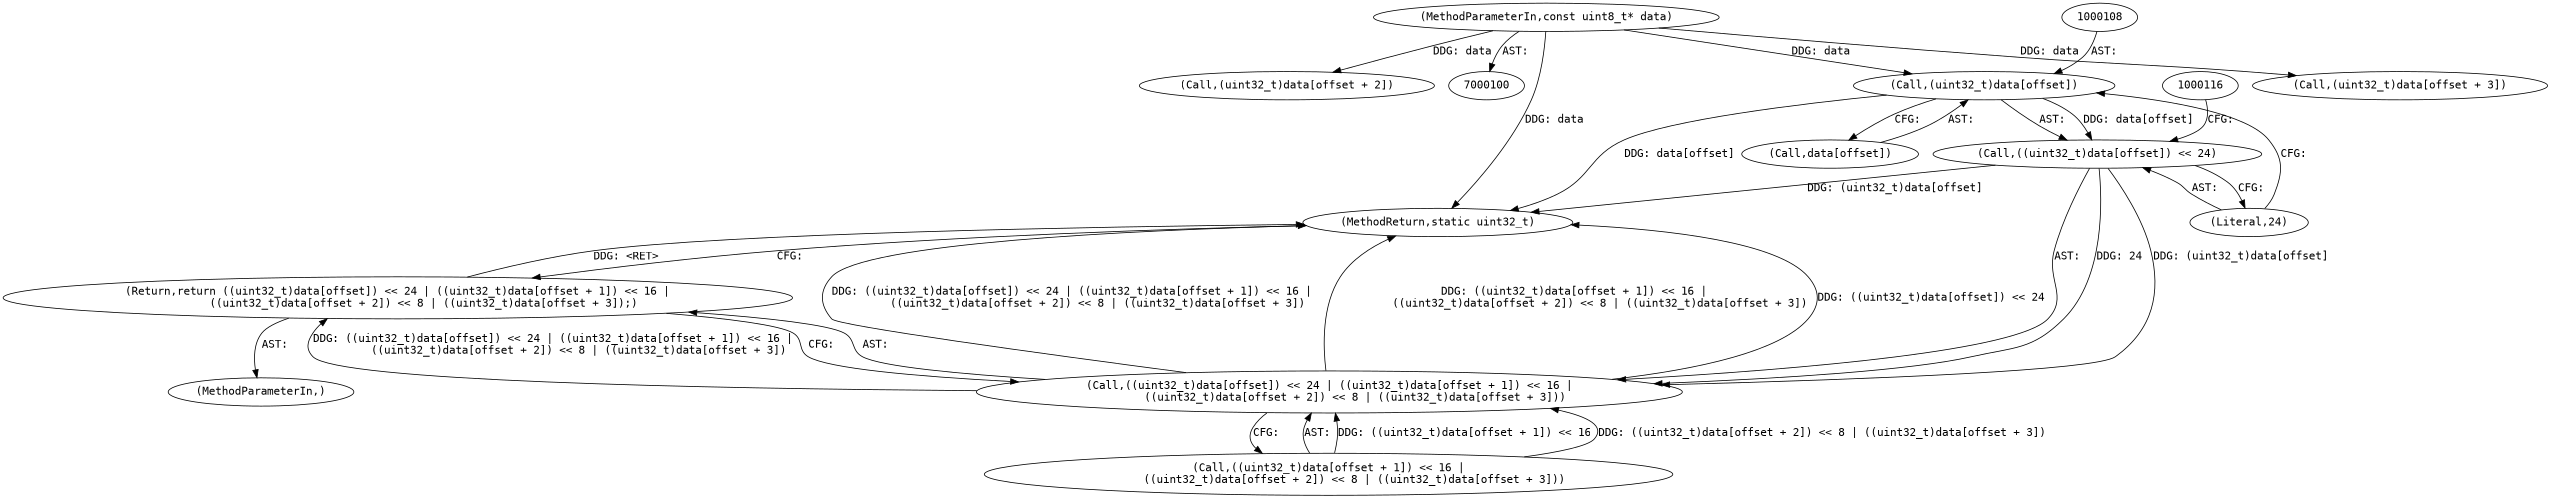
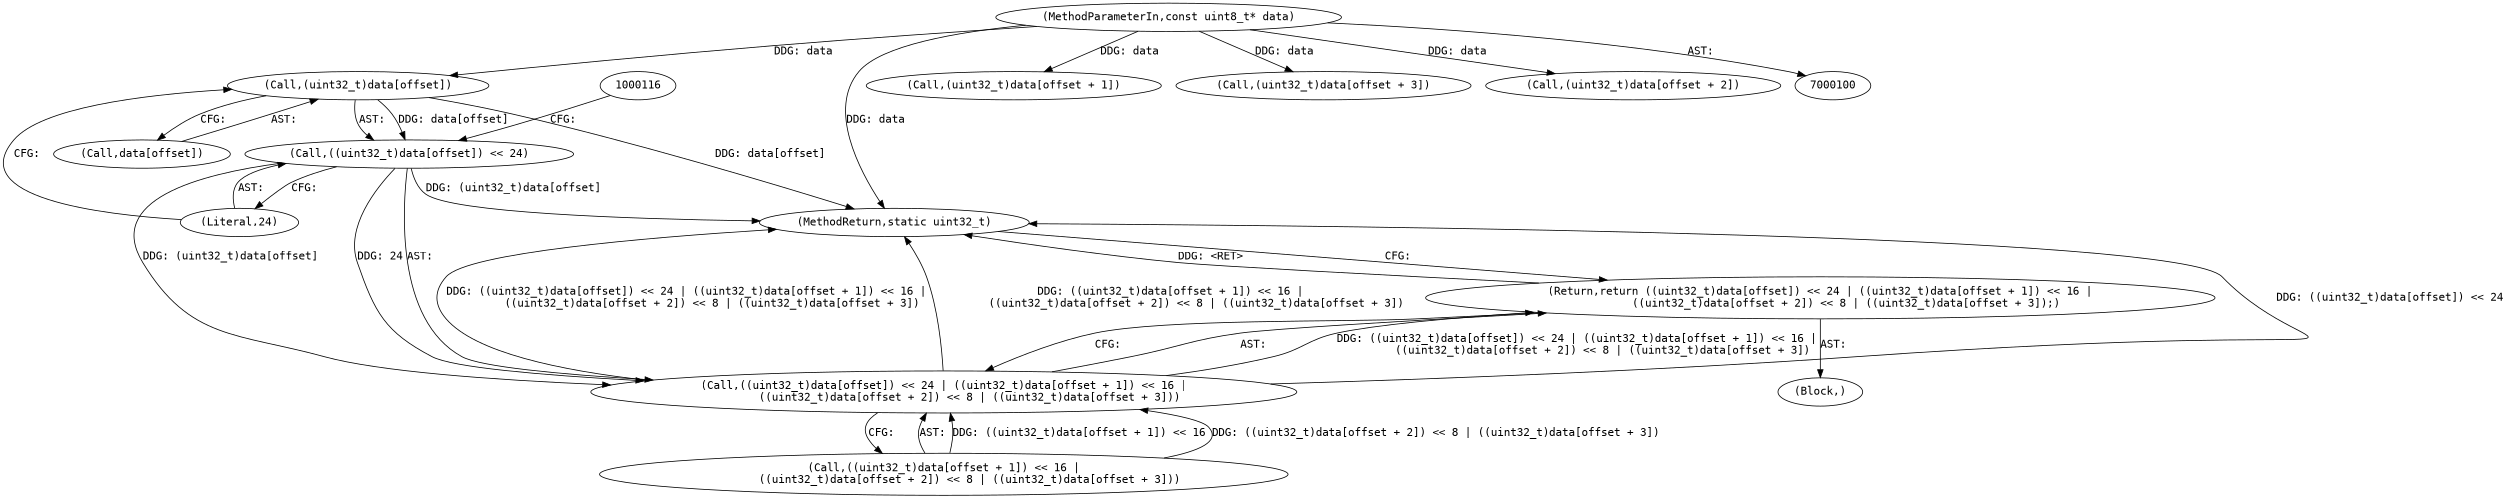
(2100, 17) -> none
none -> (1014, 86)
(261, 392) -> (1820, 392)
